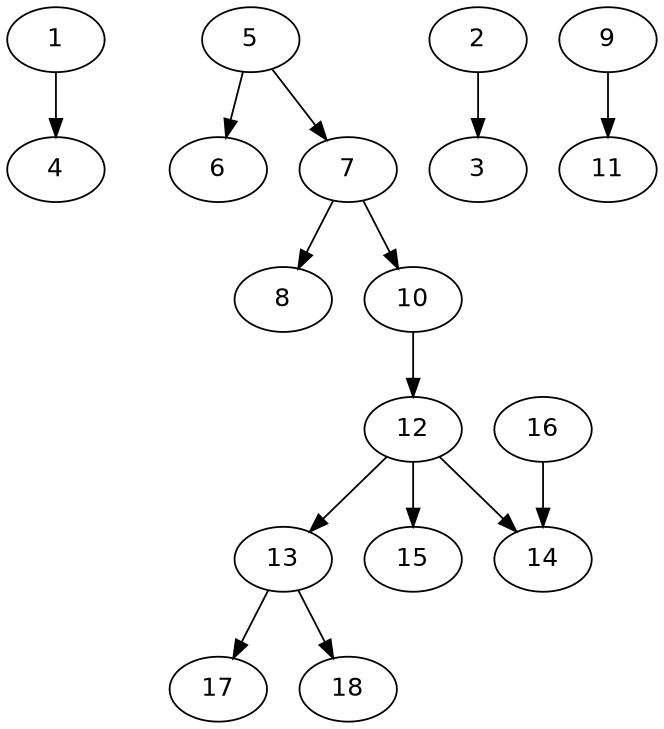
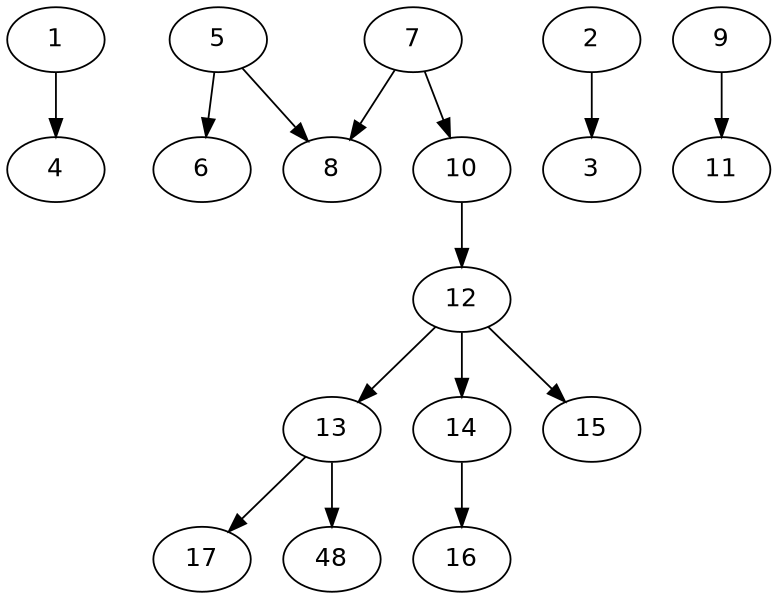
(294, 97) -> (269, 98)
(543, 485) -> (462, 485)
(348, 689) -> (332, 559)
